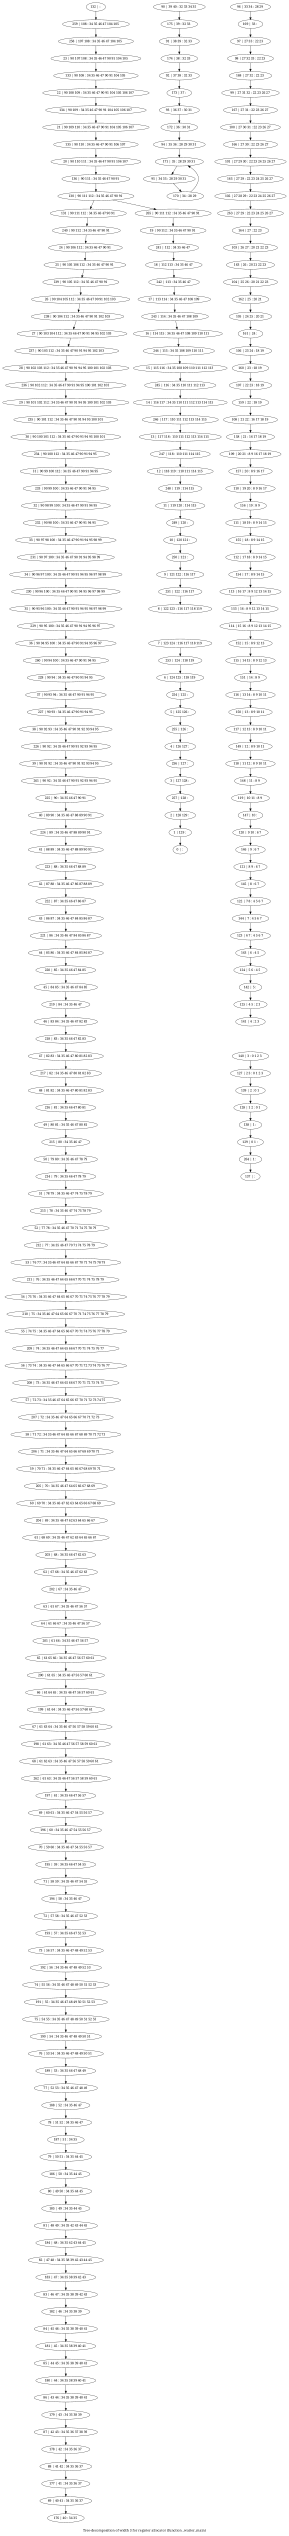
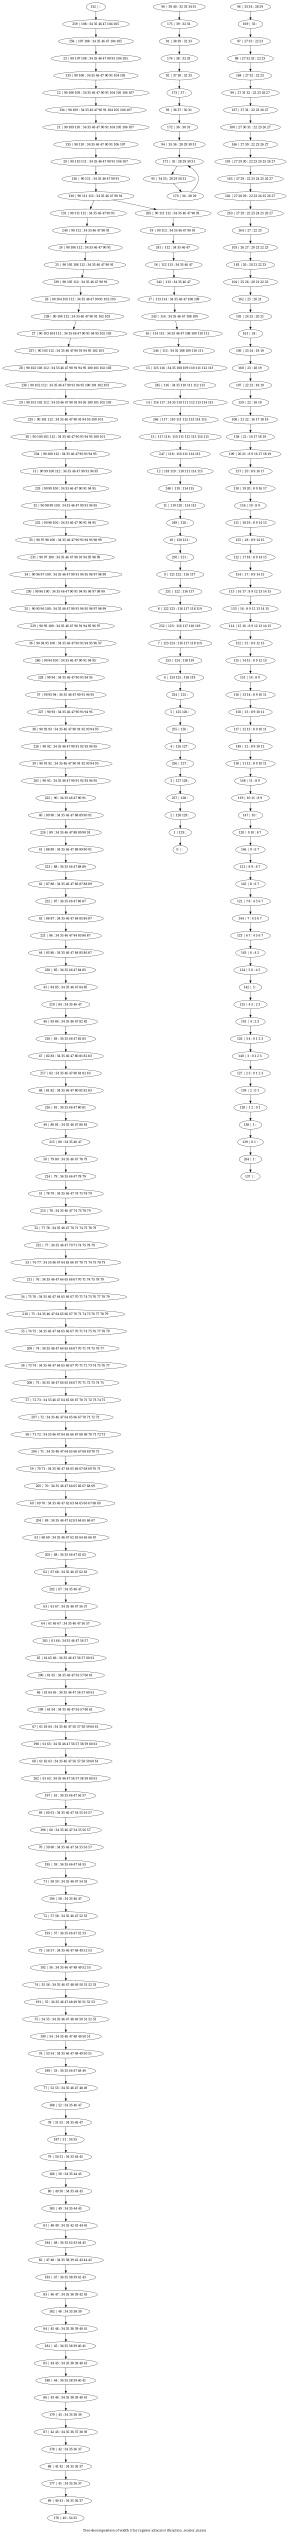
none -> (180, 626)
none -> (250, 1039)
